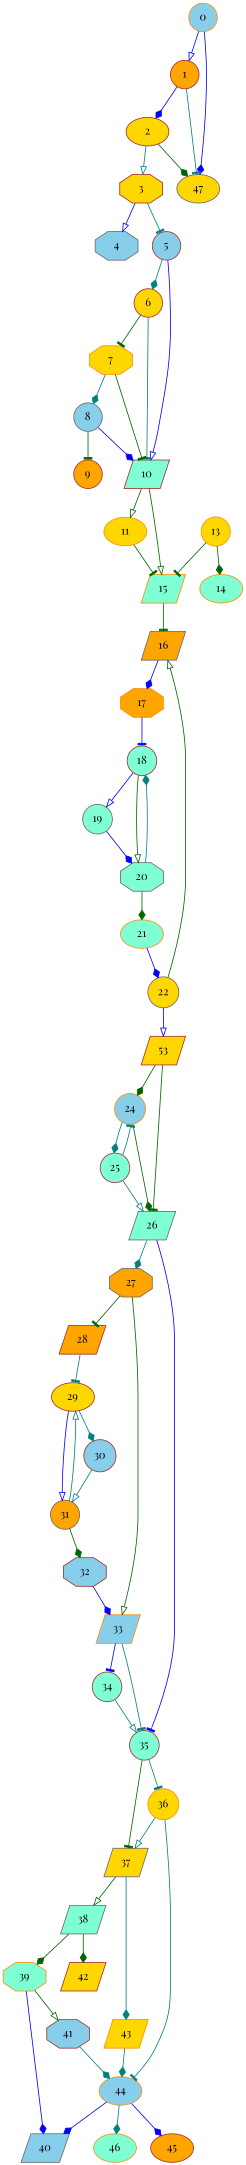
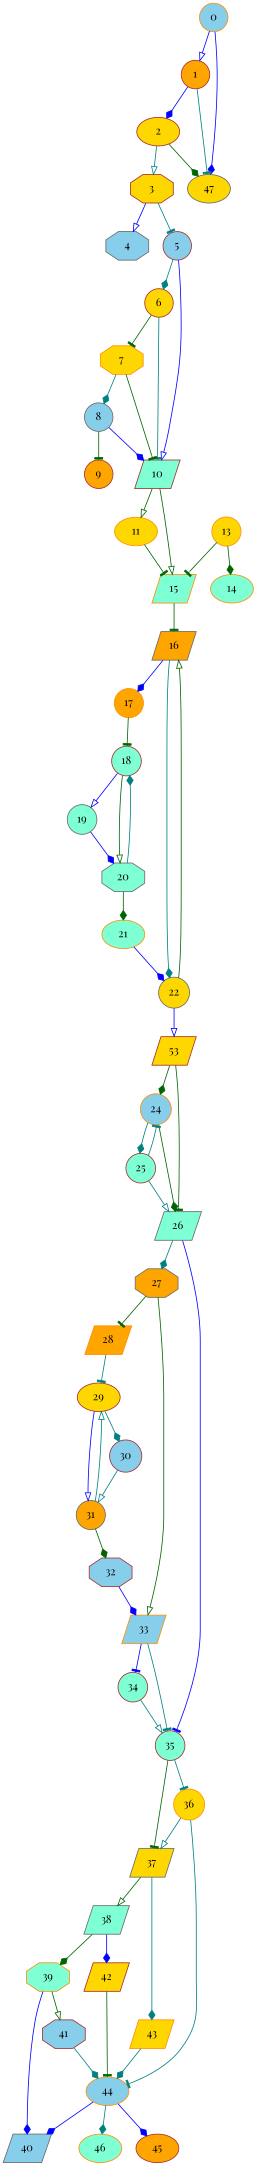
(142, 703) -> (129, 703)
(142, 730) -> (128, 730)
none -> (167, 814)
(82, 1340) -> (108, 1340)
(83, 1944) -> (107, 1944)
none -> (107, 2032)
